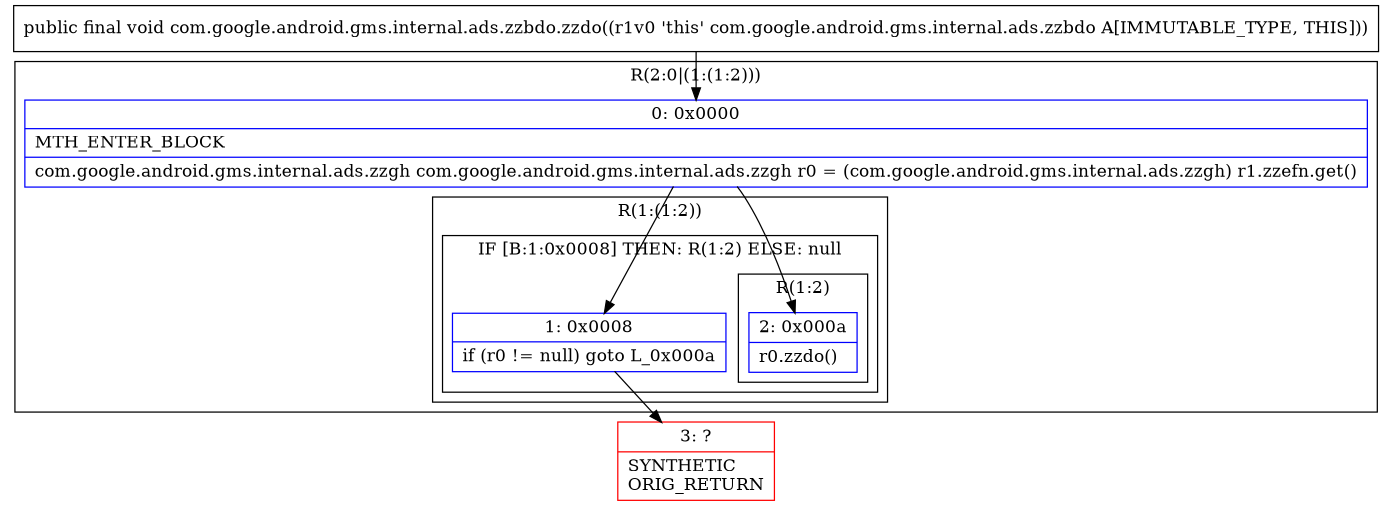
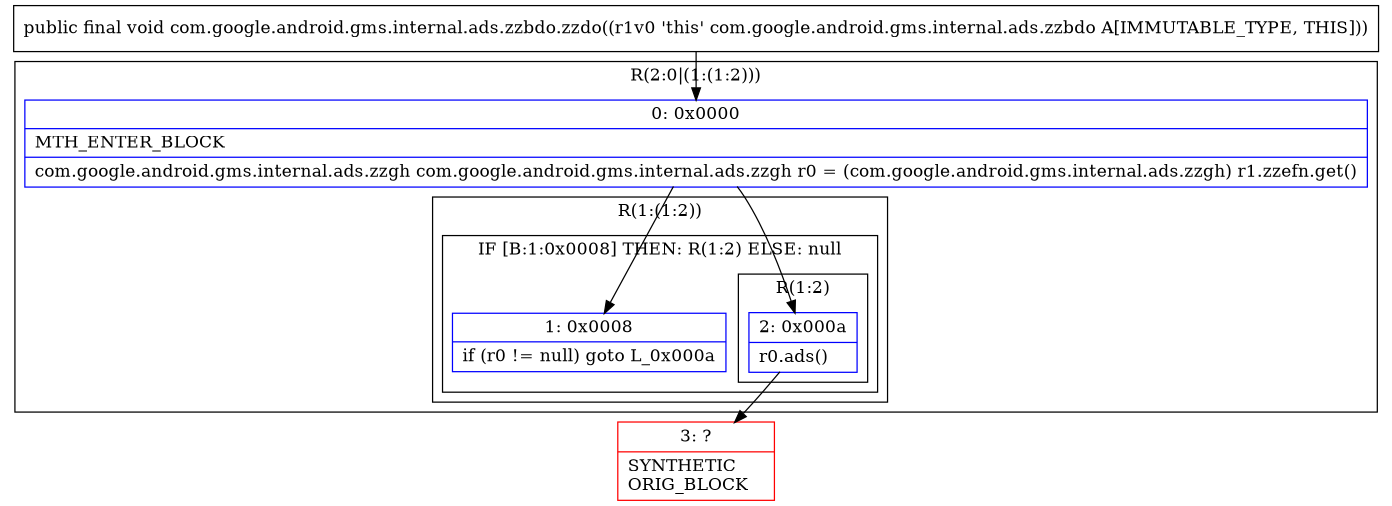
(799, 357) -> (794, 357)
(626, 384) -> (762, 393)
(696, 485) -> (688, 485)
